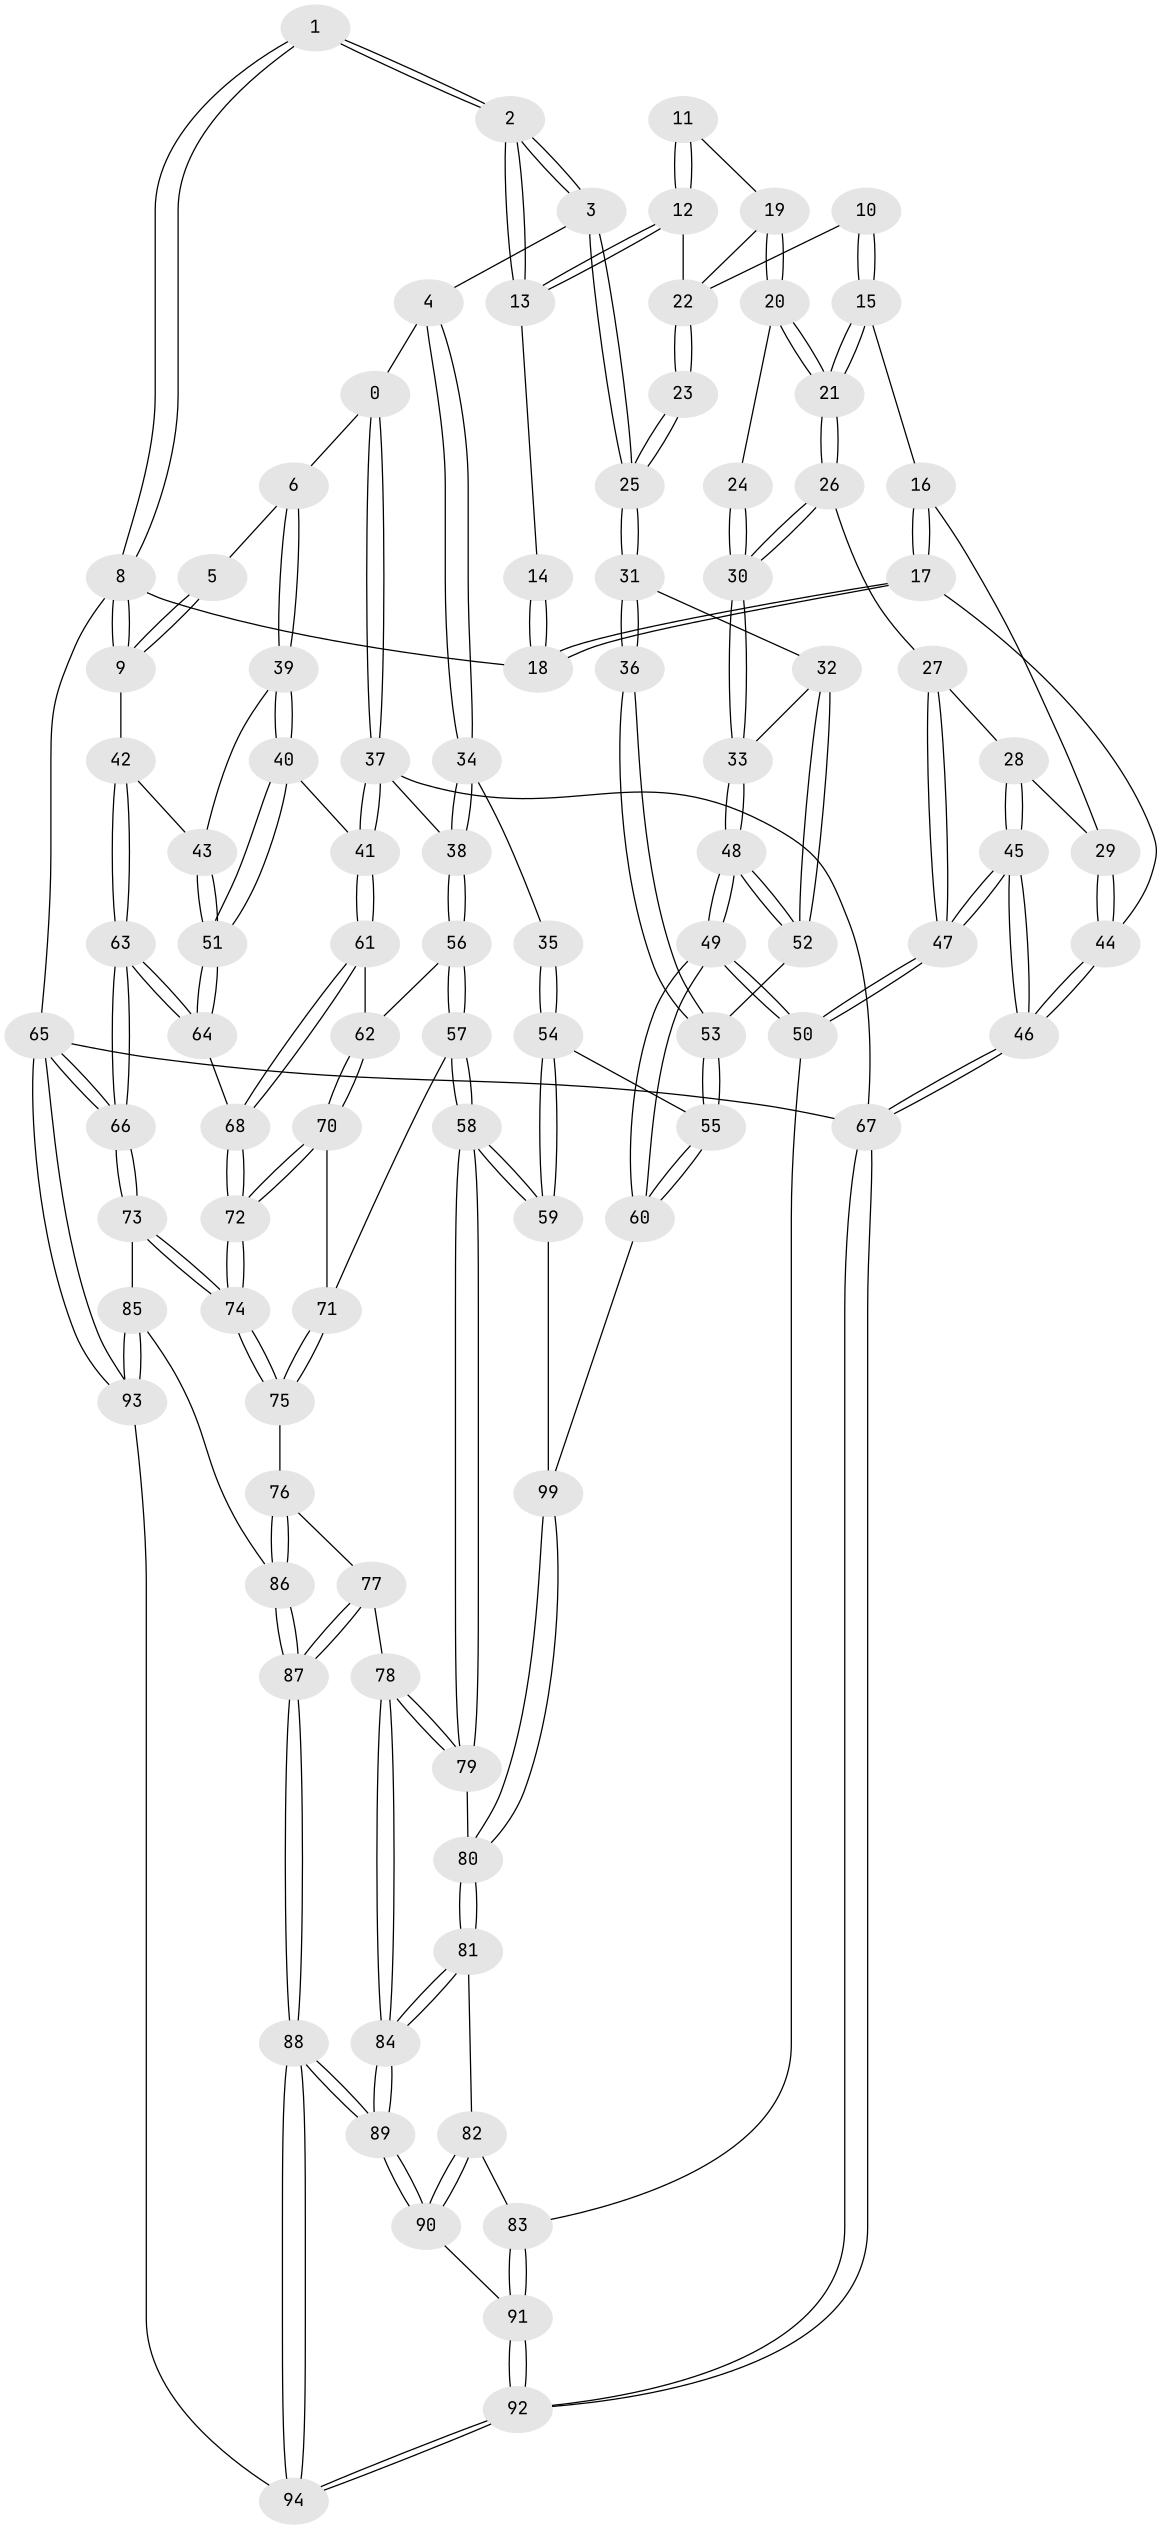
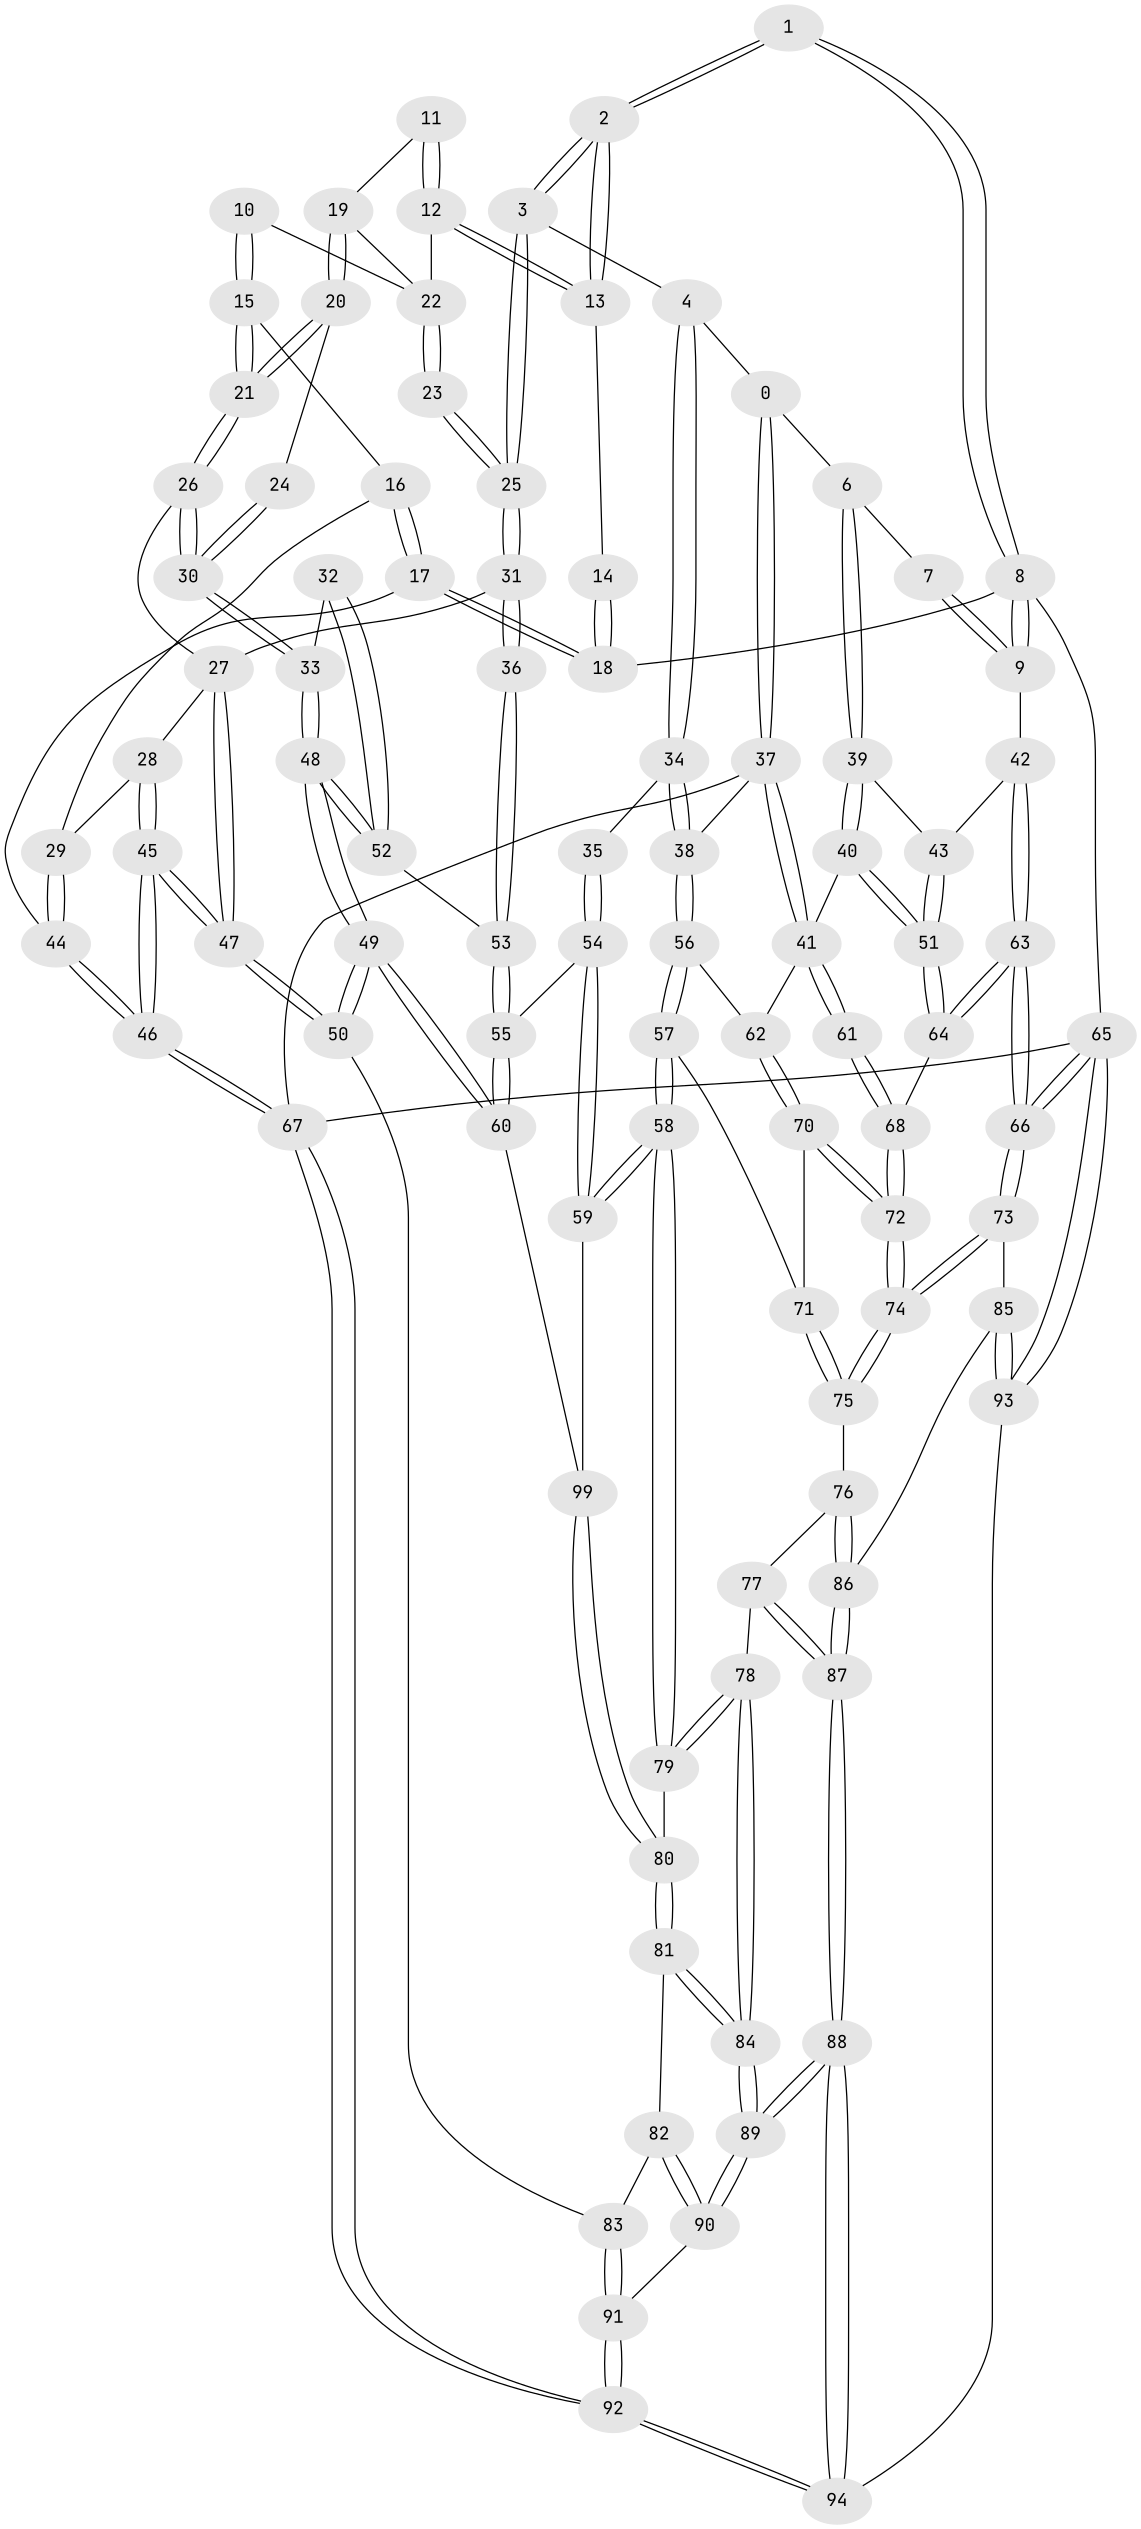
(212, 578) -> (929, 578)
(757, 636) -> (371, 622)
(365, 990) -> (781, 990)
